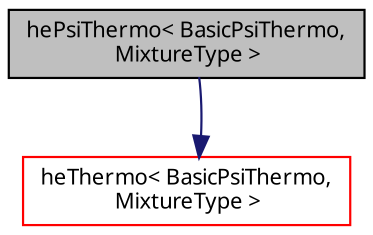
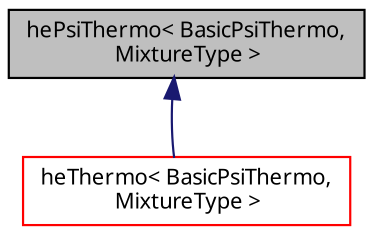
(201, 106) -> (172, 129)
